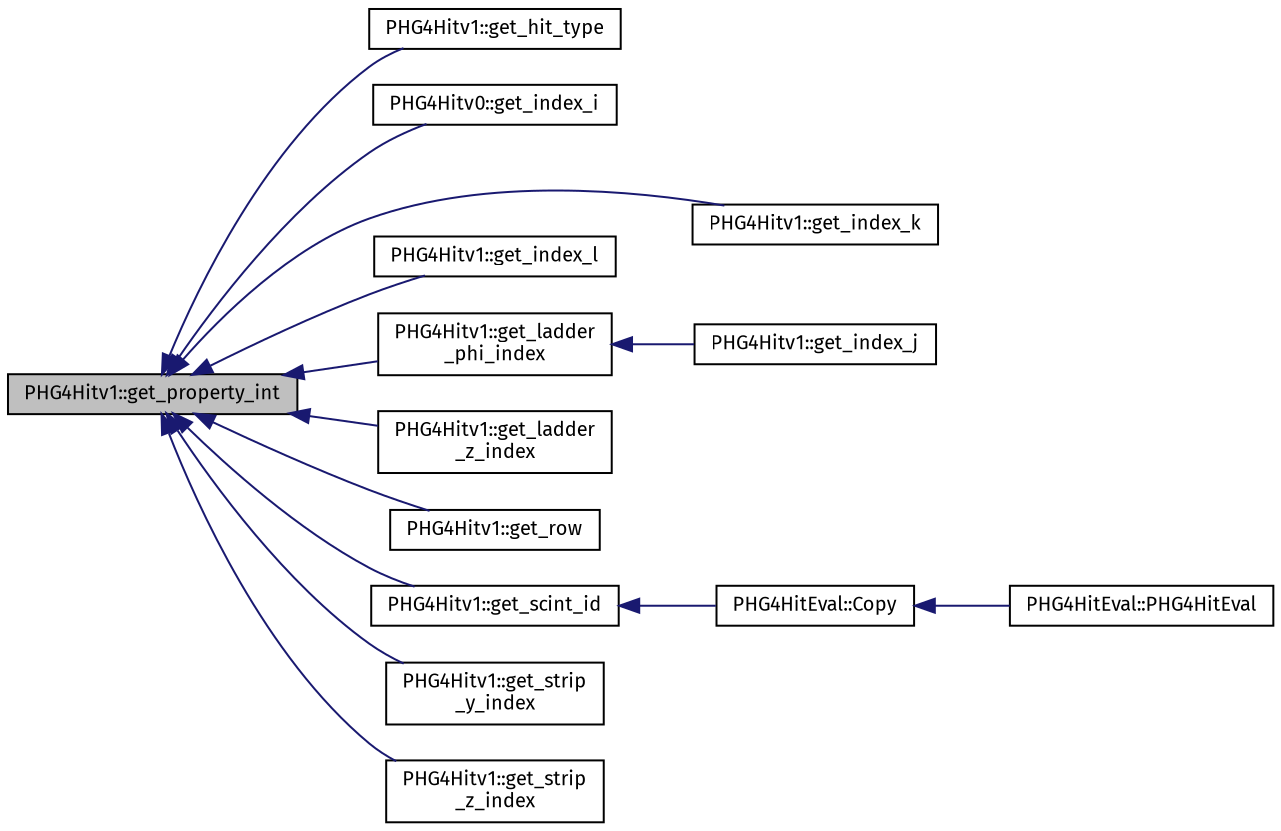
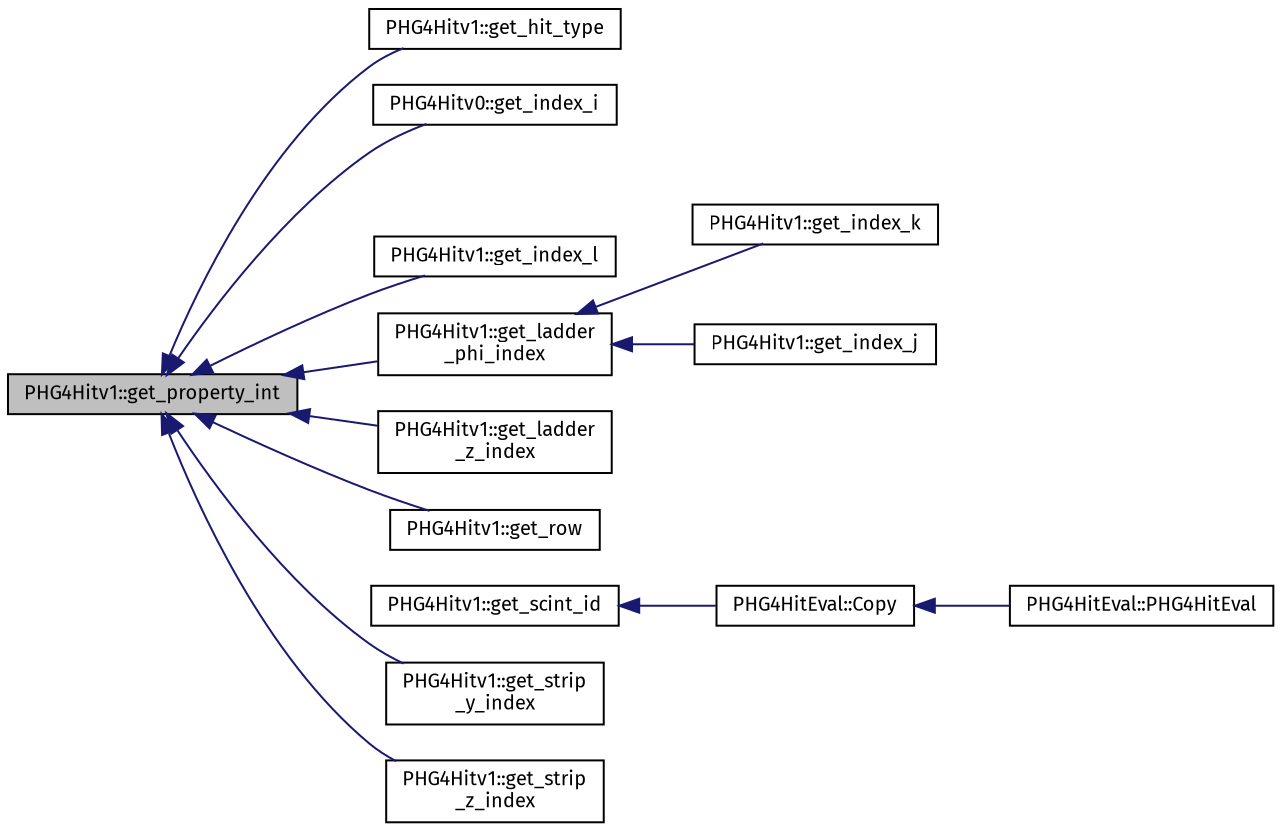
(429, 203) -> (680, 275)
(293, 519) -> none
